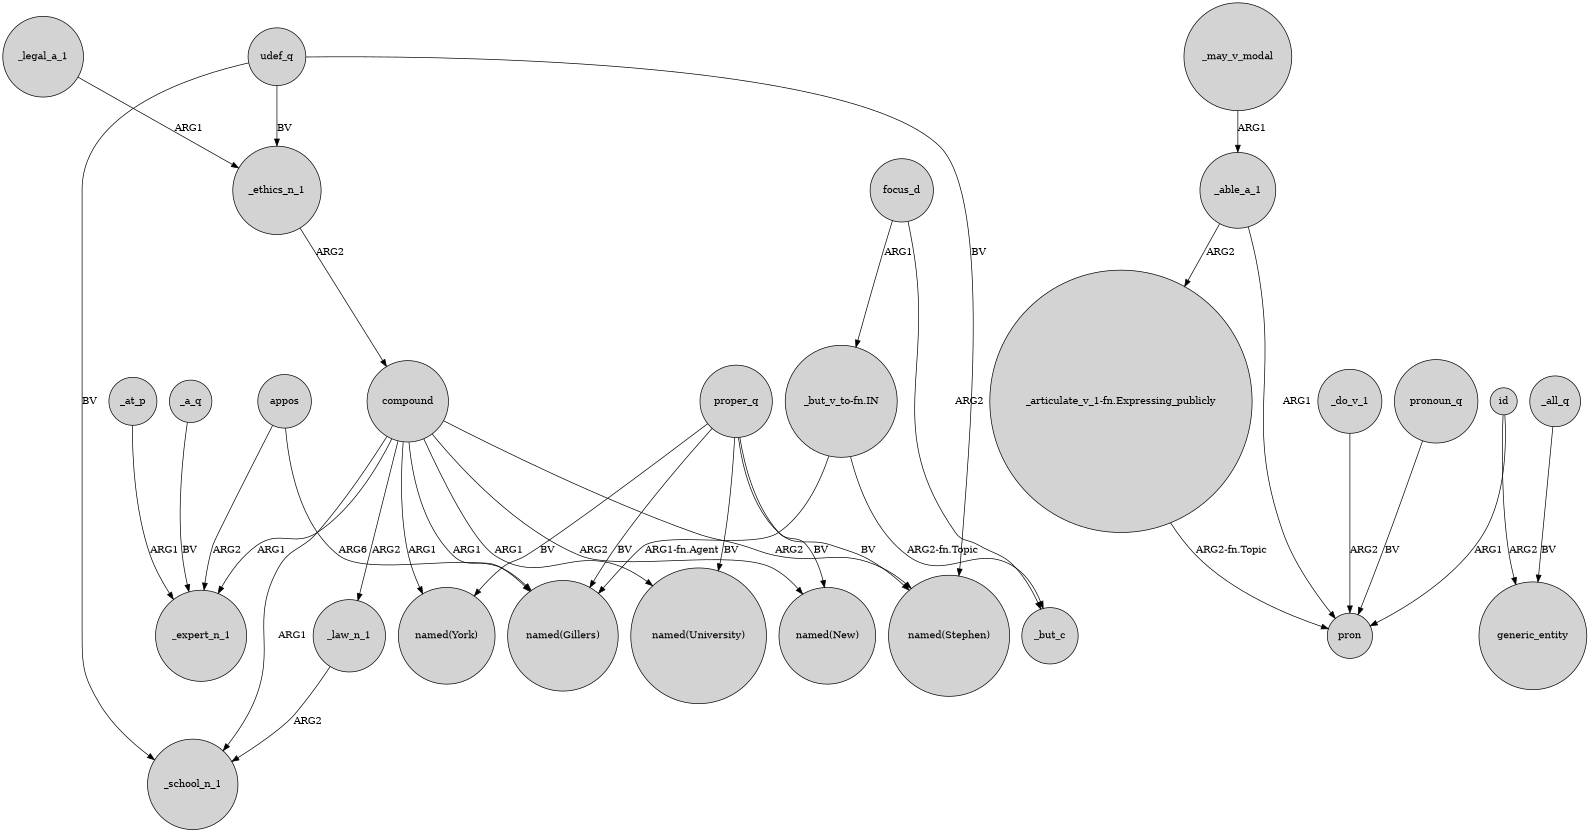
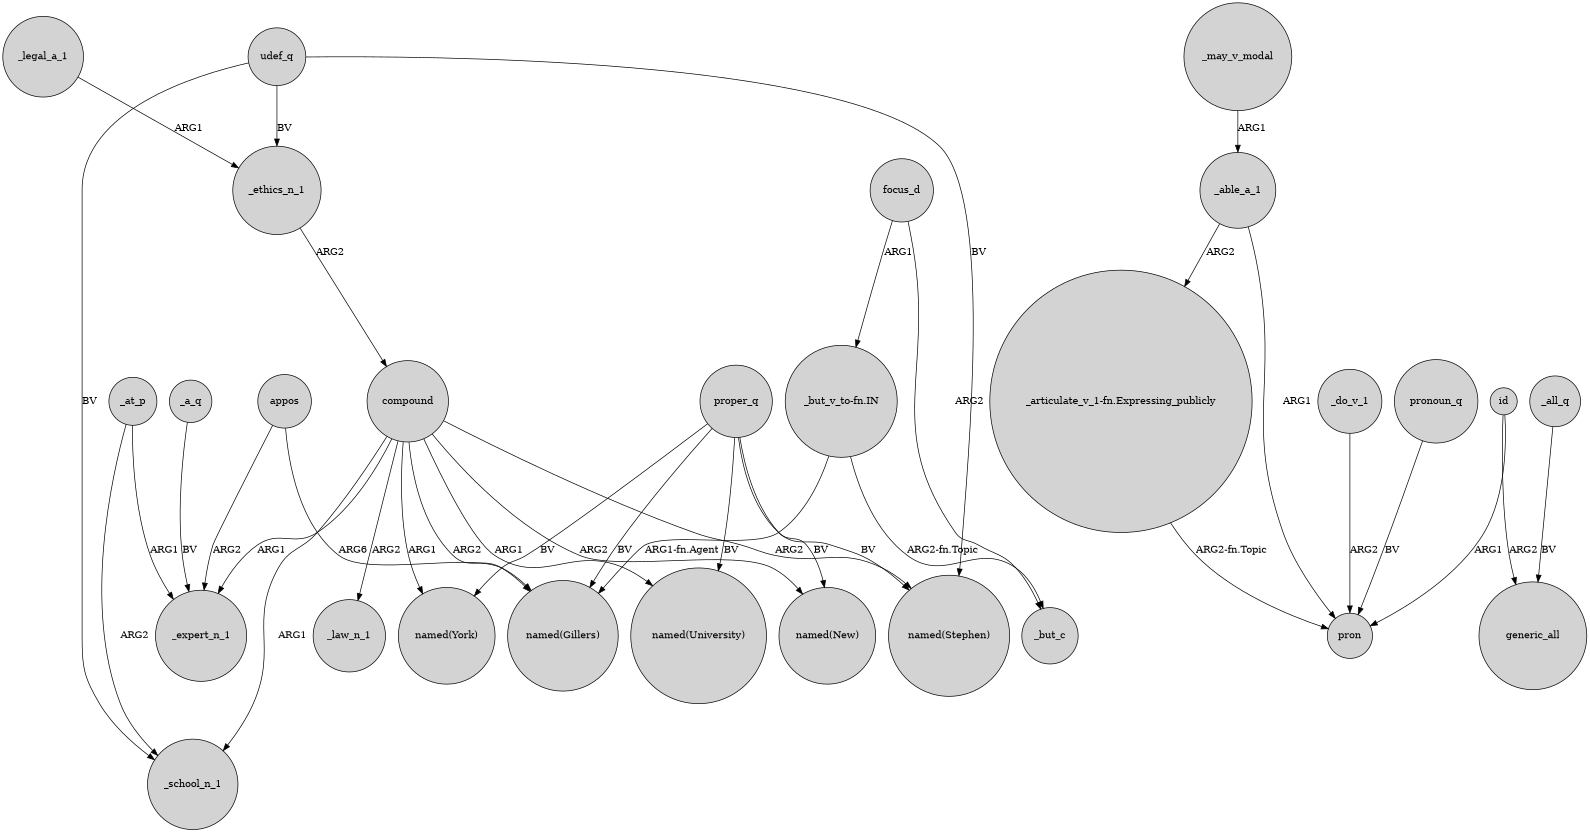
(467, 550) -> (467, 550)
(1533, 636) -> (1533, 636)
(291, 719) -> (102, 593)
